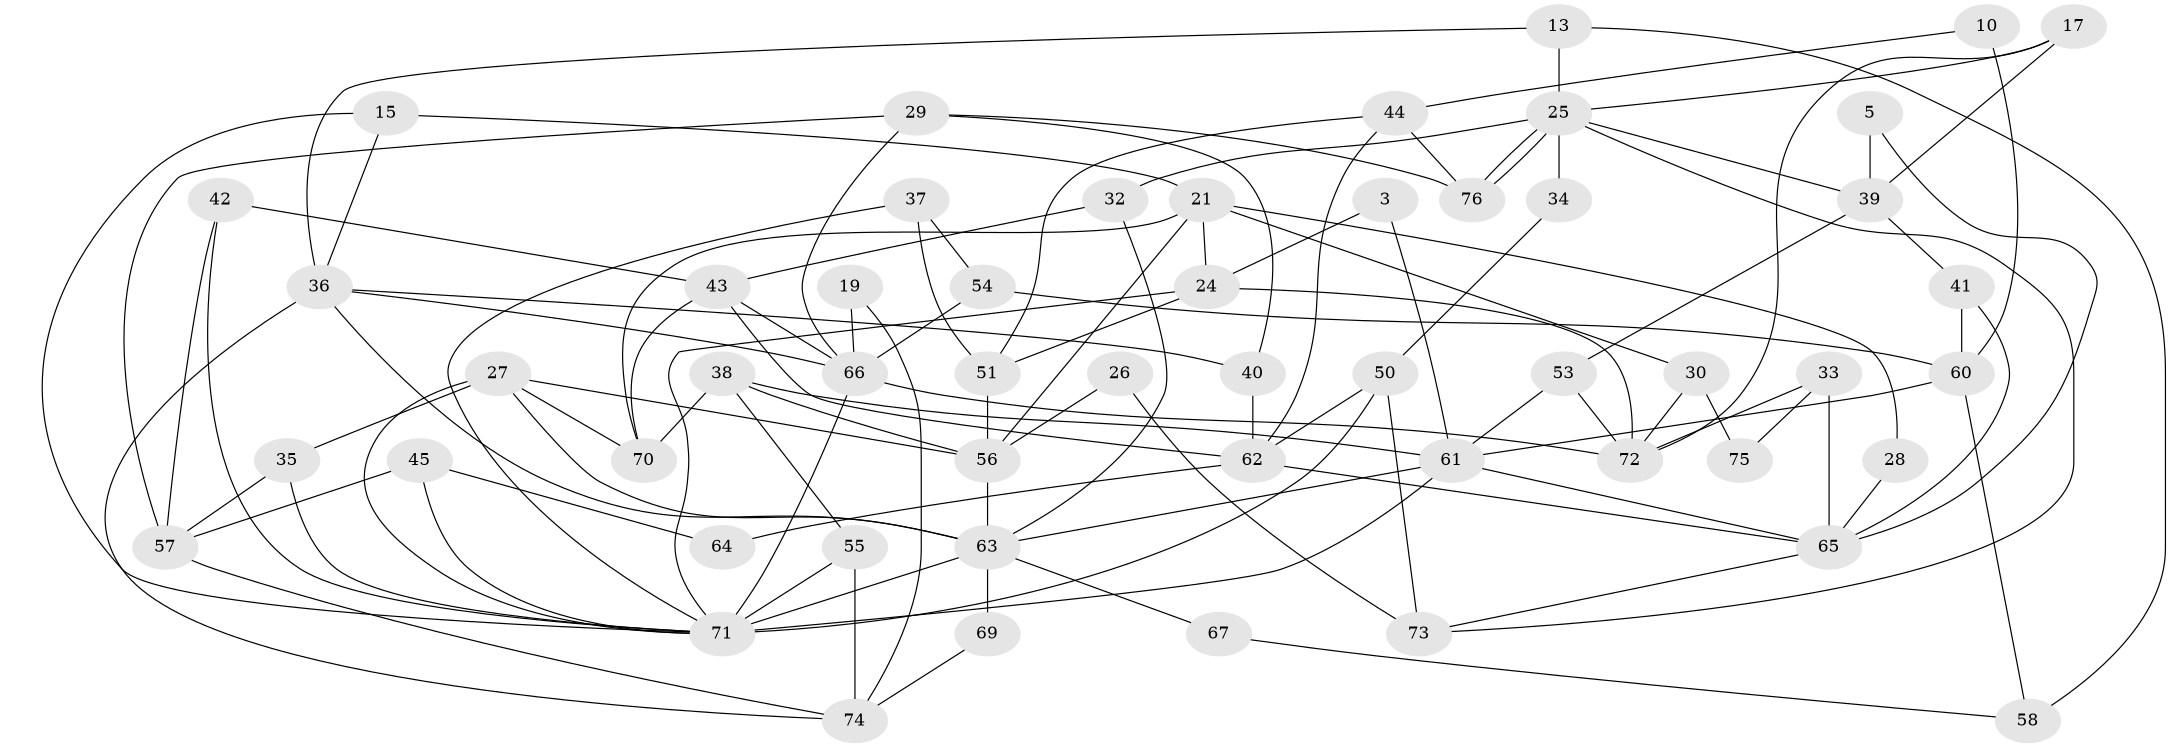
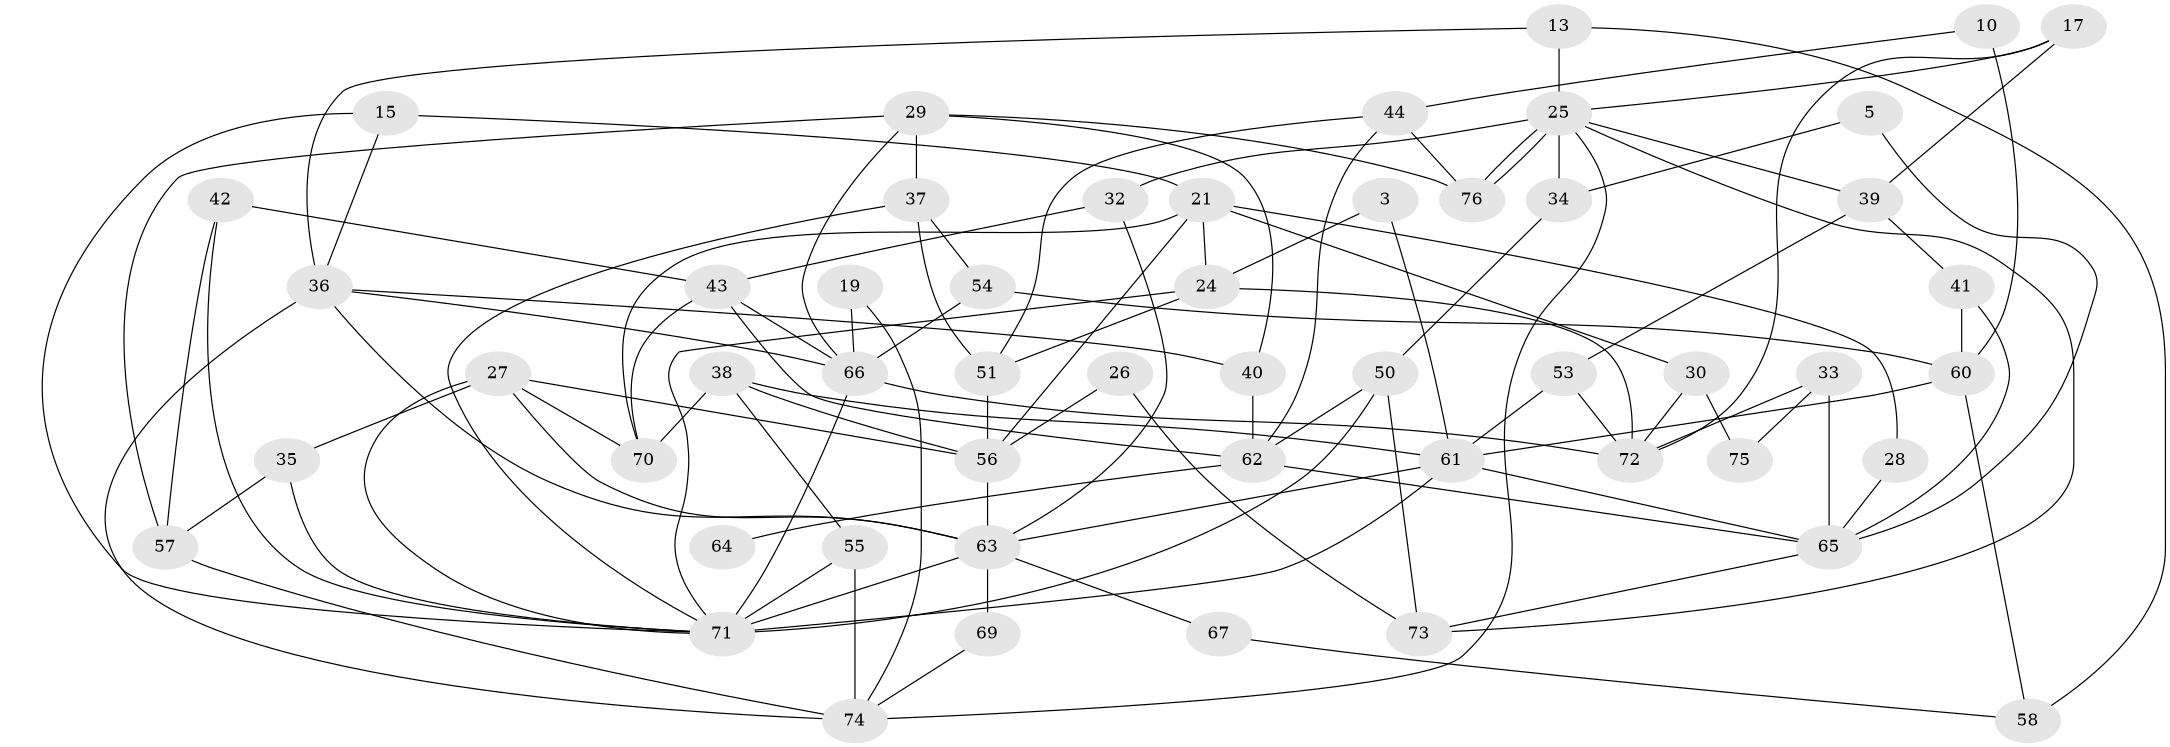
none -> (916, 157)
(1870, 157) -> (1733, 152)
(420, 461) -> none
none -> (1459, 657)
